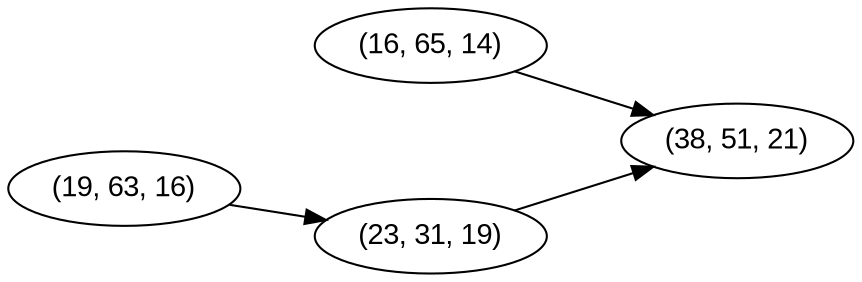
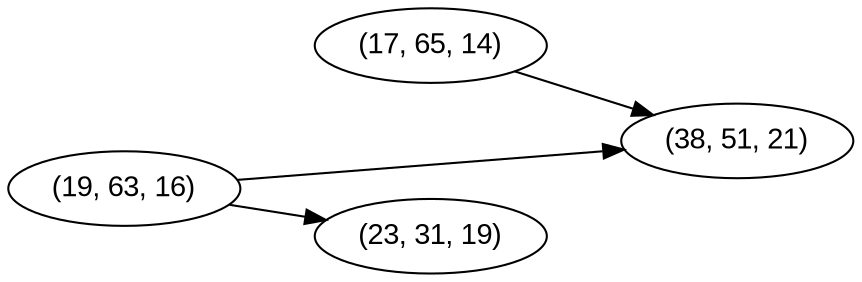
(431, 46) -> (431, 46)
(574, 192) -> (420, 166)
